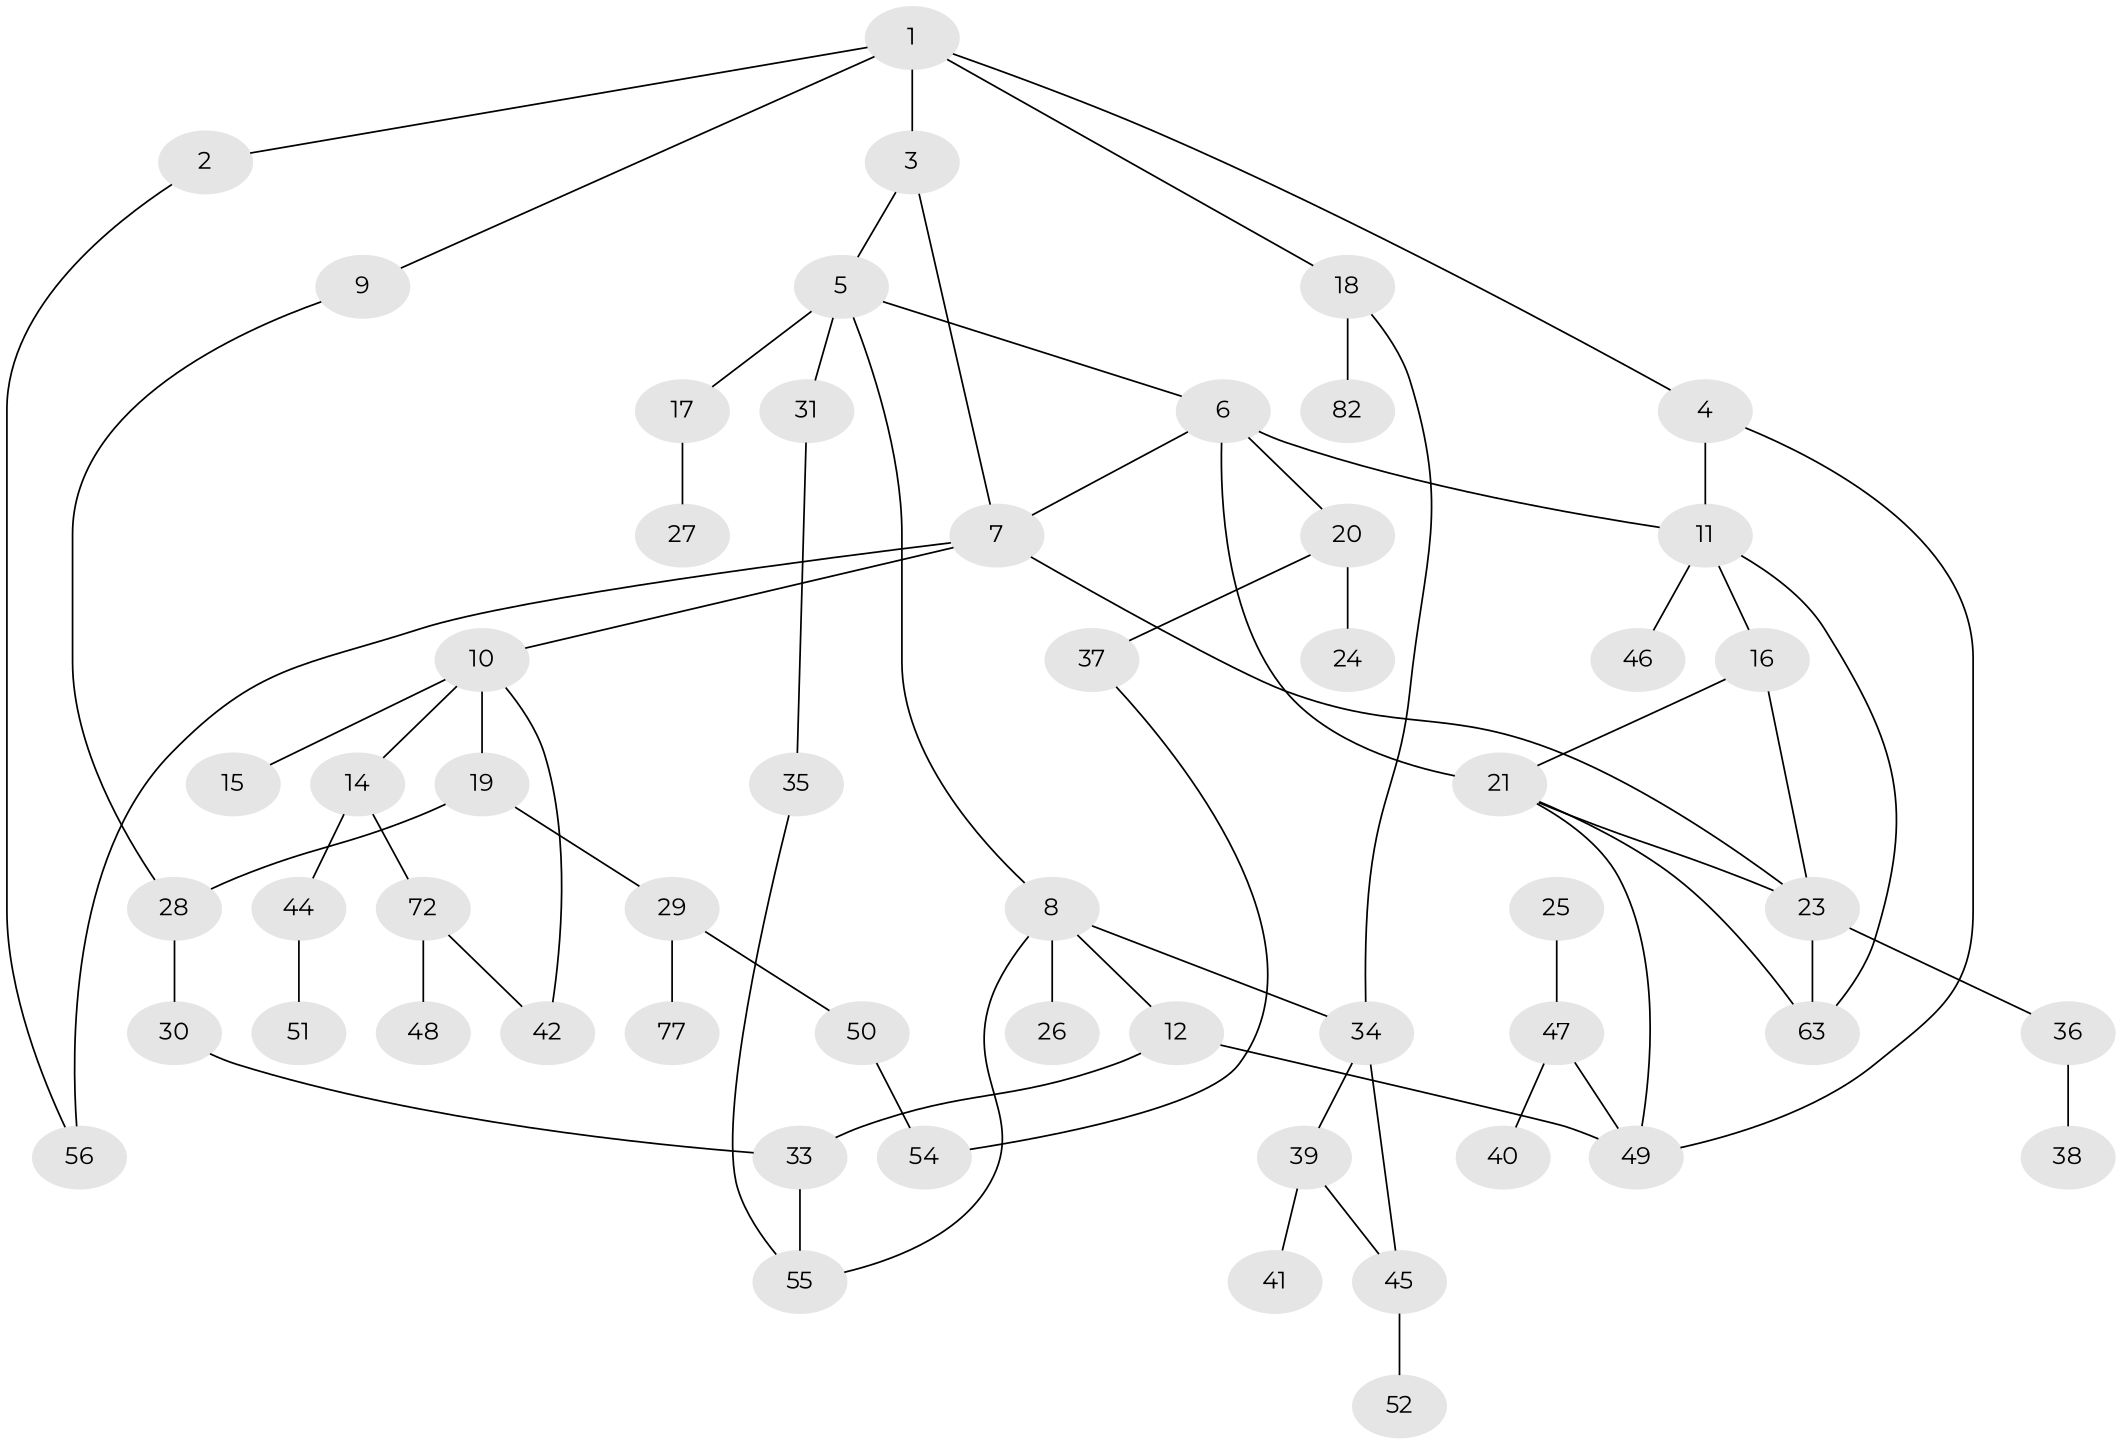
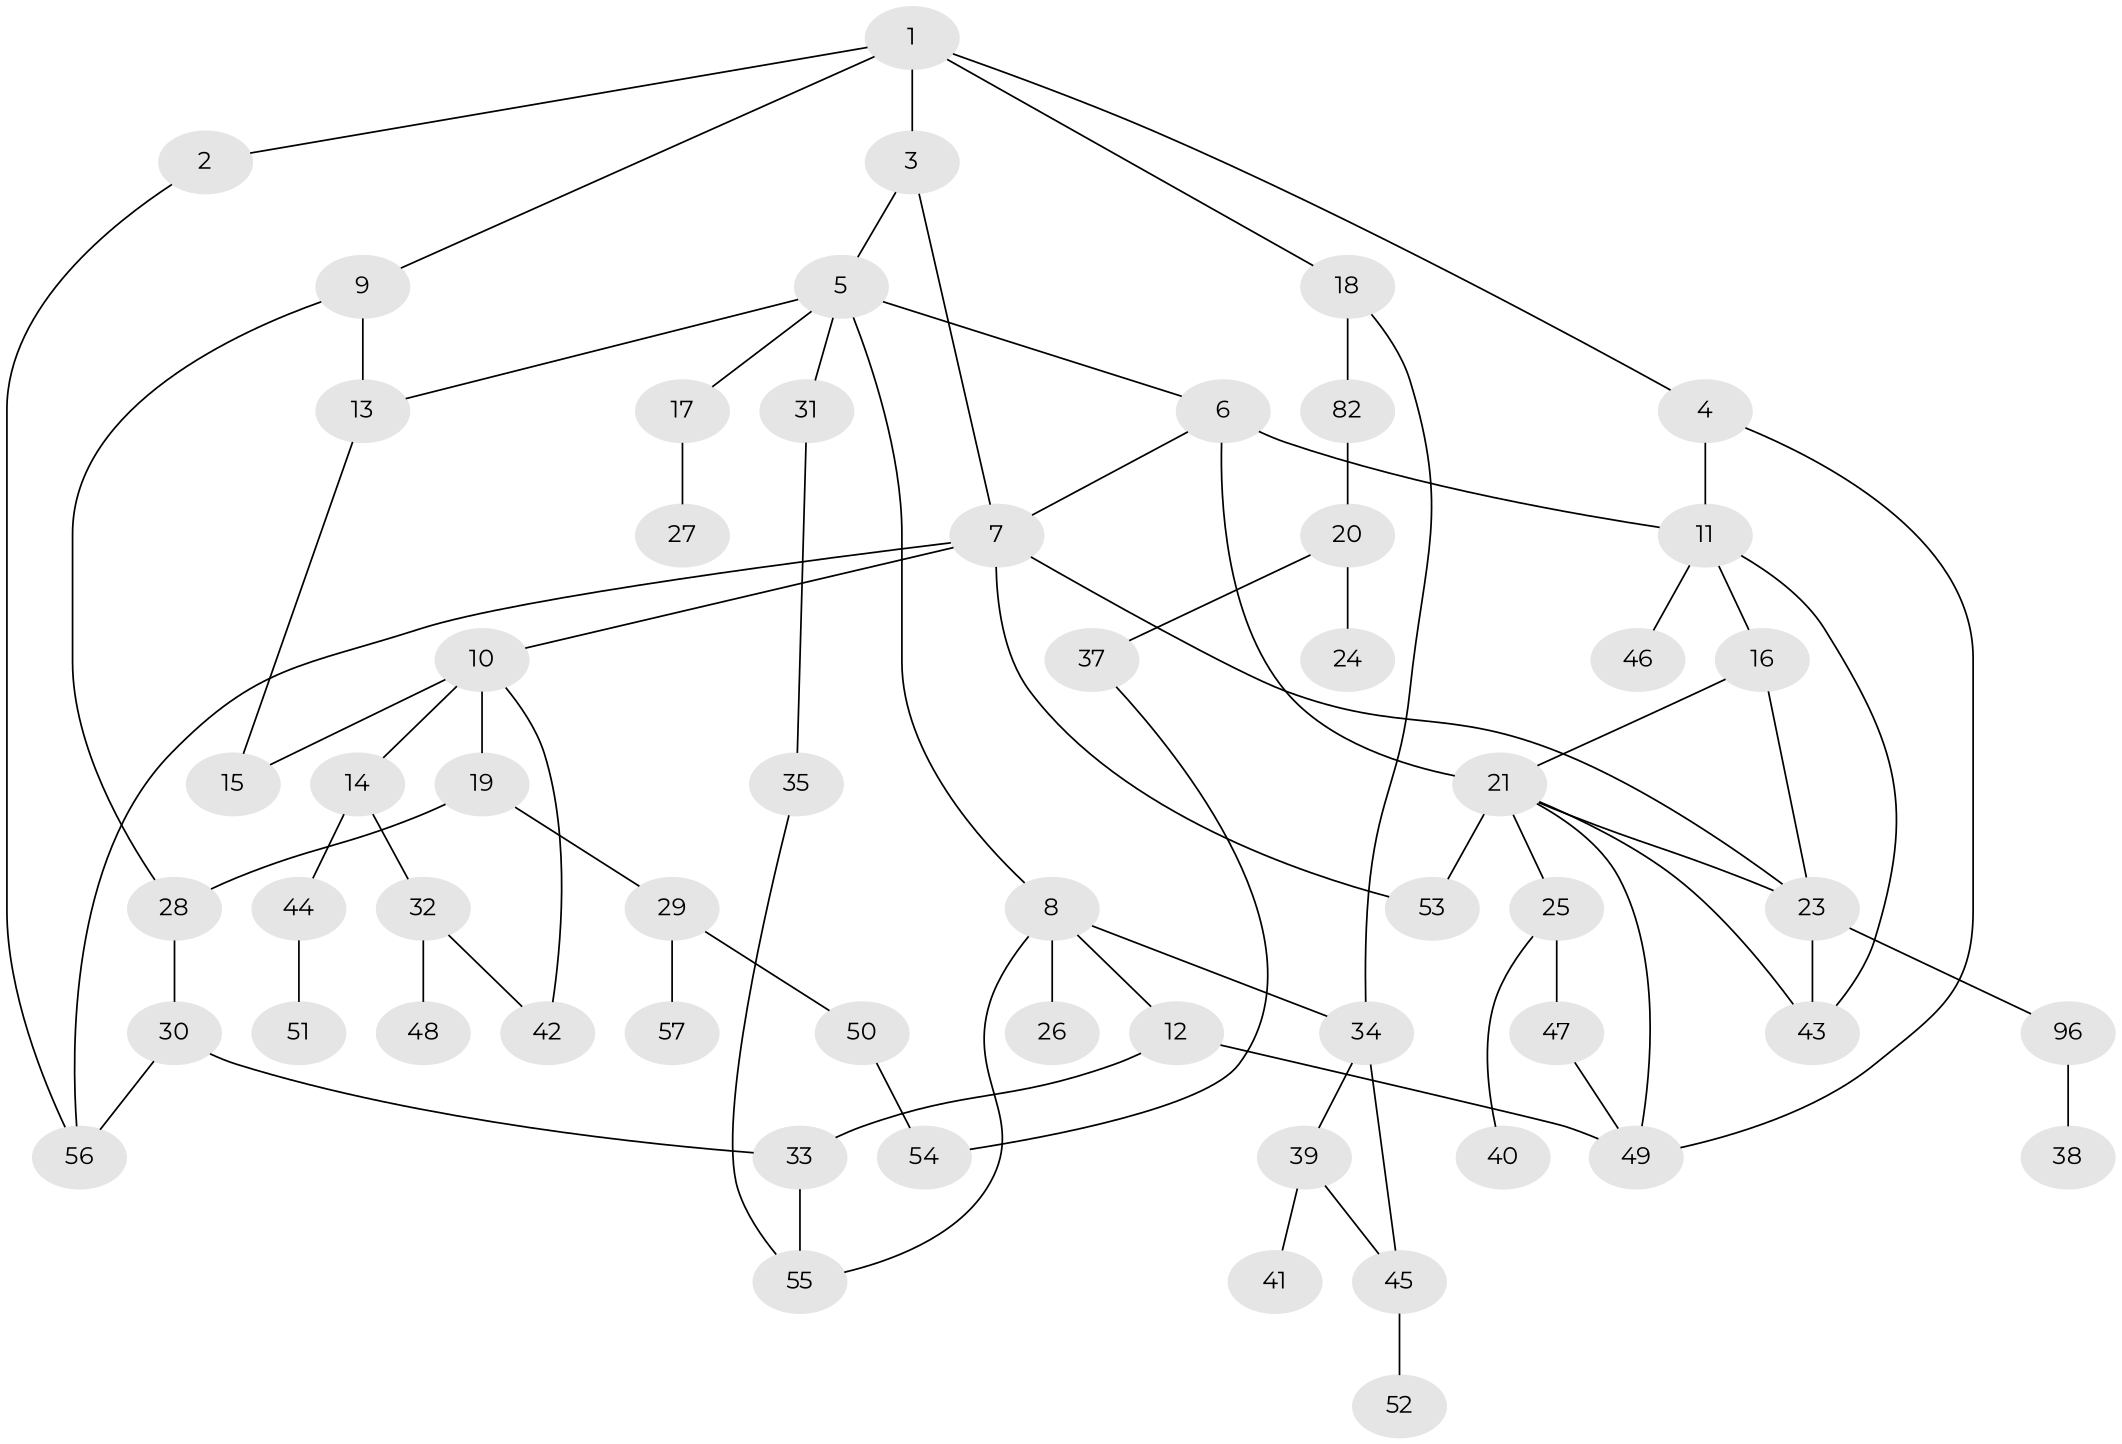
none -> (363, 411)
(1285, 473) -> (1348, 474)
none -> (1528, 847)
(423, 909) -> (423, 909)
none -> (1432, 909)
(672, 1033) -> (672, 1033)
(1812, 1033) -> (1812, 1033)
(2068, 1033) -> (2068, 1033)
none -> (127, 1095)
(1530, 1096) -> (1489, 1026)
